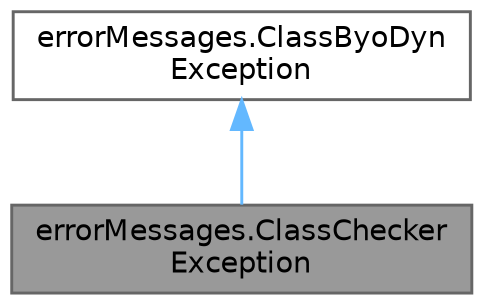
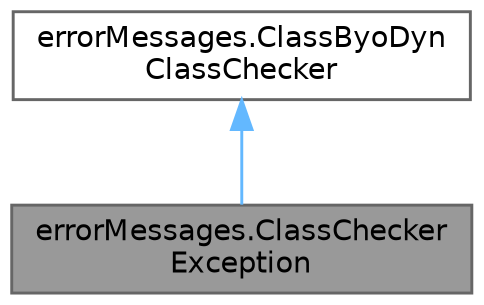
(242, 56) -> (242, 56)
